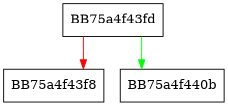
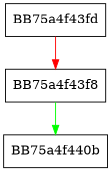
(142, 48) -> (56, 114)
